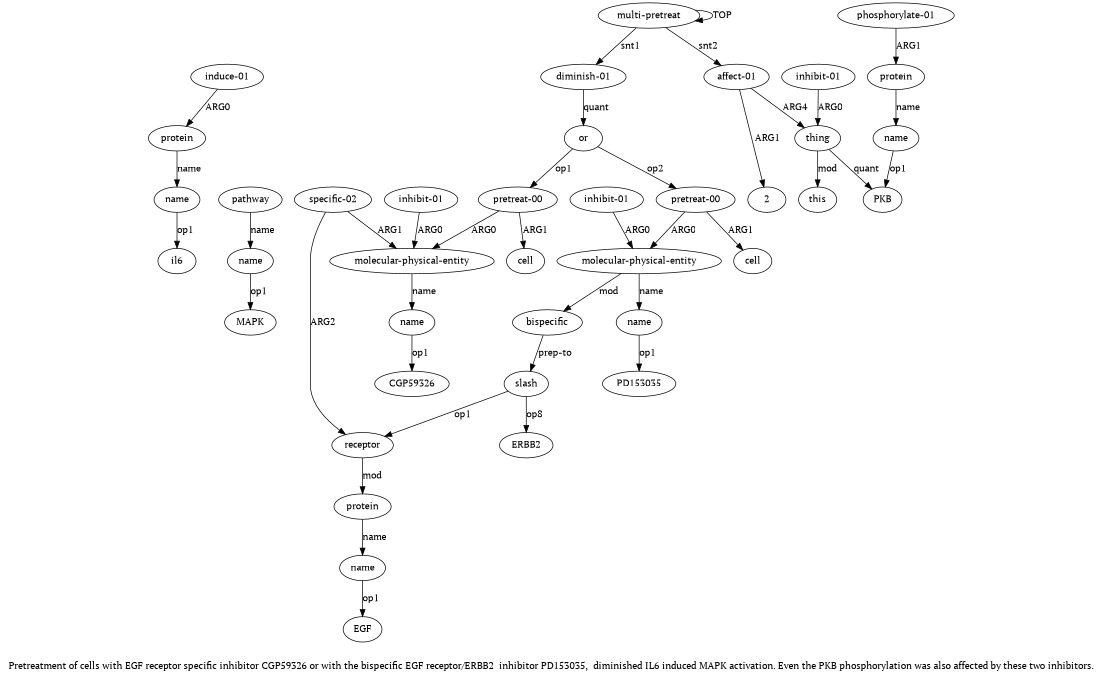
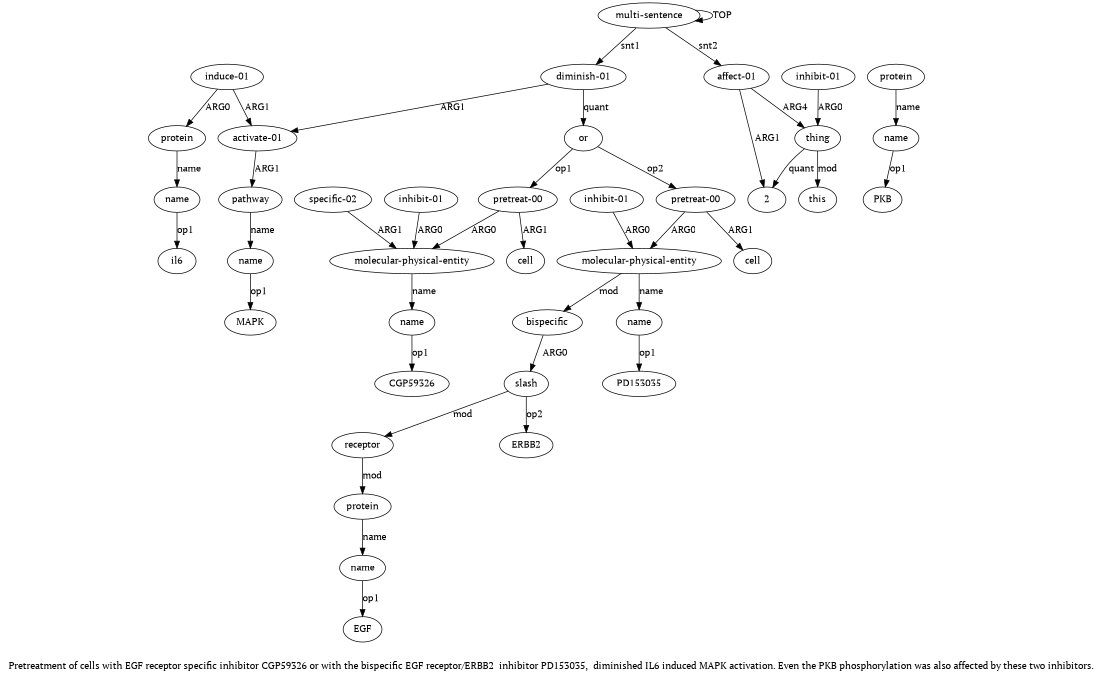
(649, 16) -> (649, 16)
(896, 16) -> none
none -> (257, 138)
(848, 167) -> (789, 164)
(310, 325) -> none
(555, 353) -> (555, 353)
(463, 415) -> (463, 415)
(535, 415) -> (535, 415)
